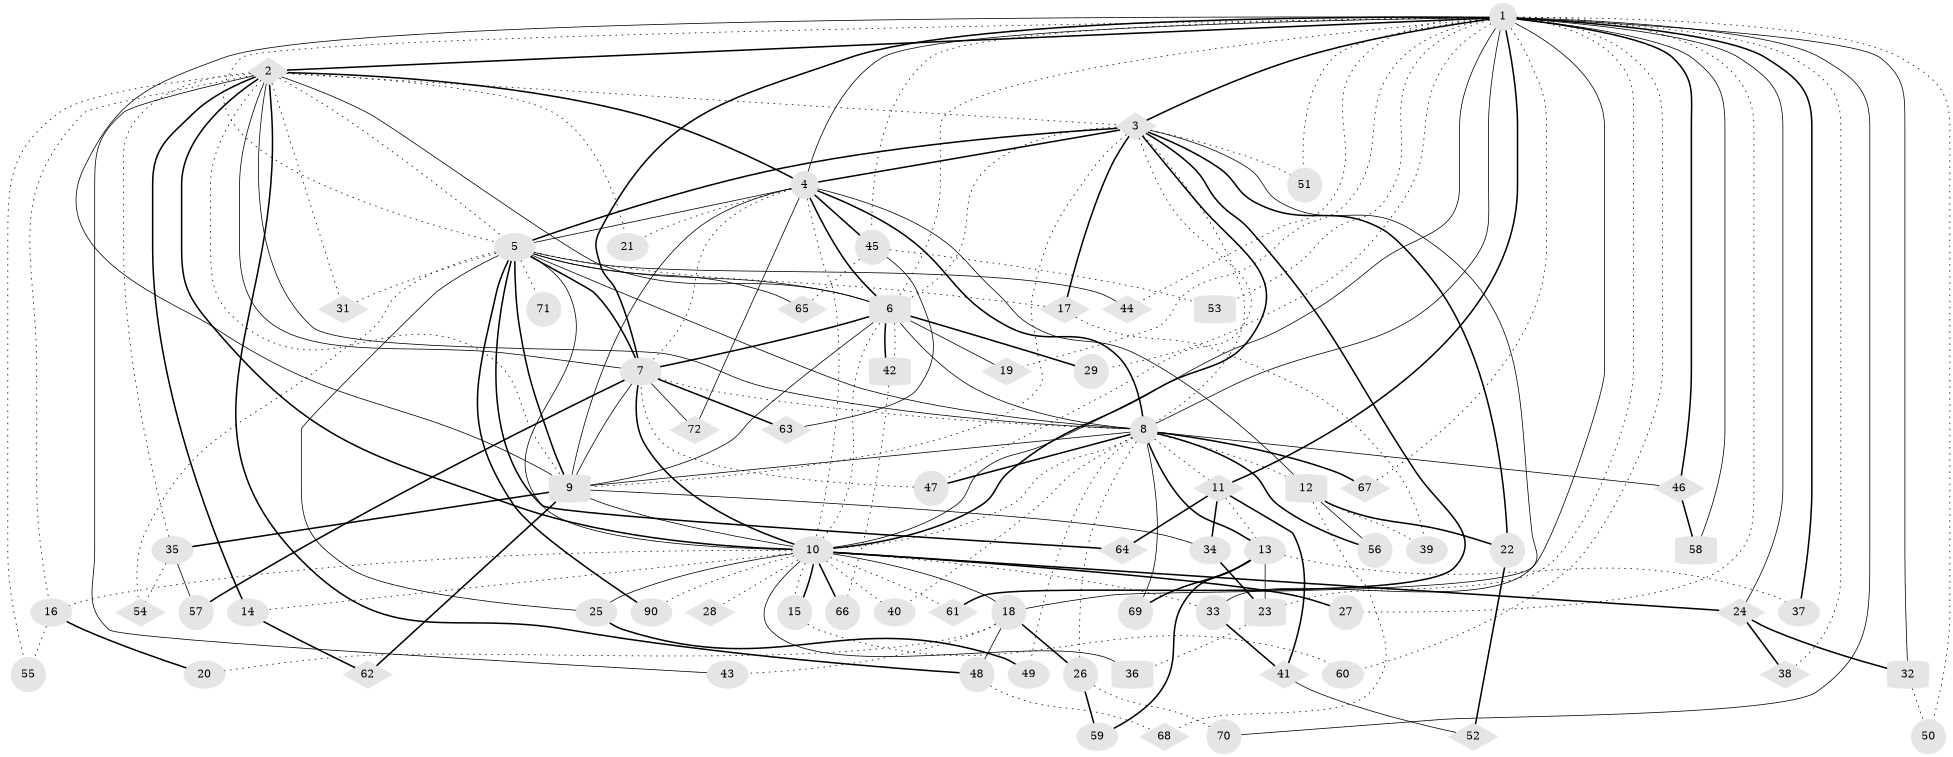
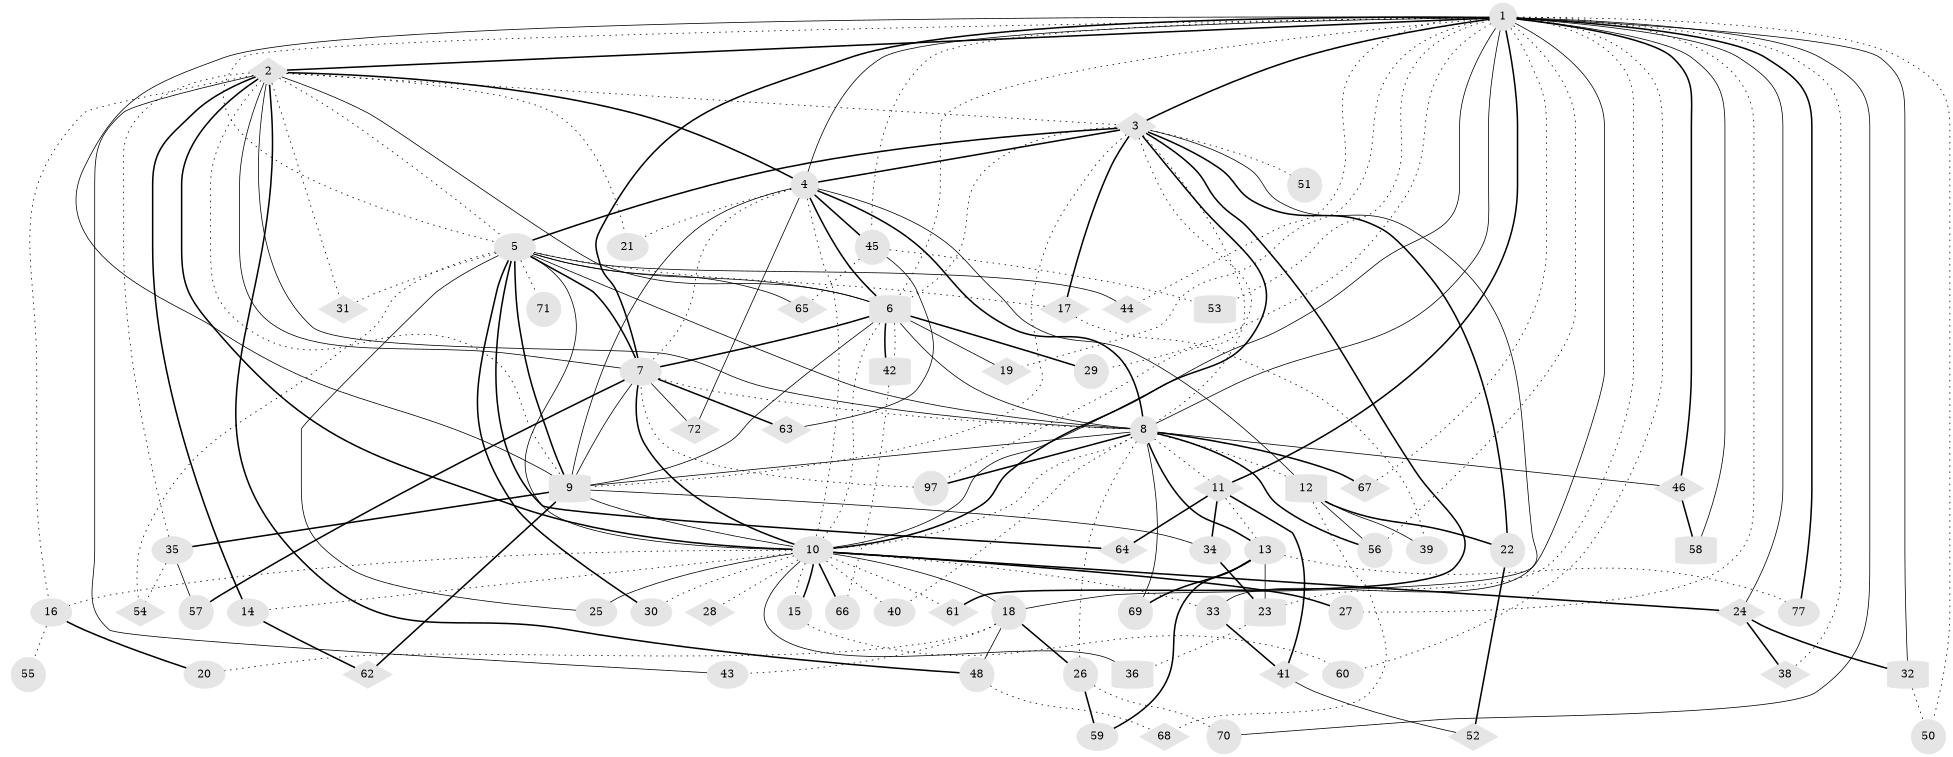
(1340, 53) -> (1575, 307)
(663, 216) -> none
(8, 279) -> none
(931, 488) -> (931, 488)
(1381, 524) -> (1381, 524)
(651, 612) -> (651, 612)
(1799, 612) -> (1799, 612)
(1029, 675) -> none
